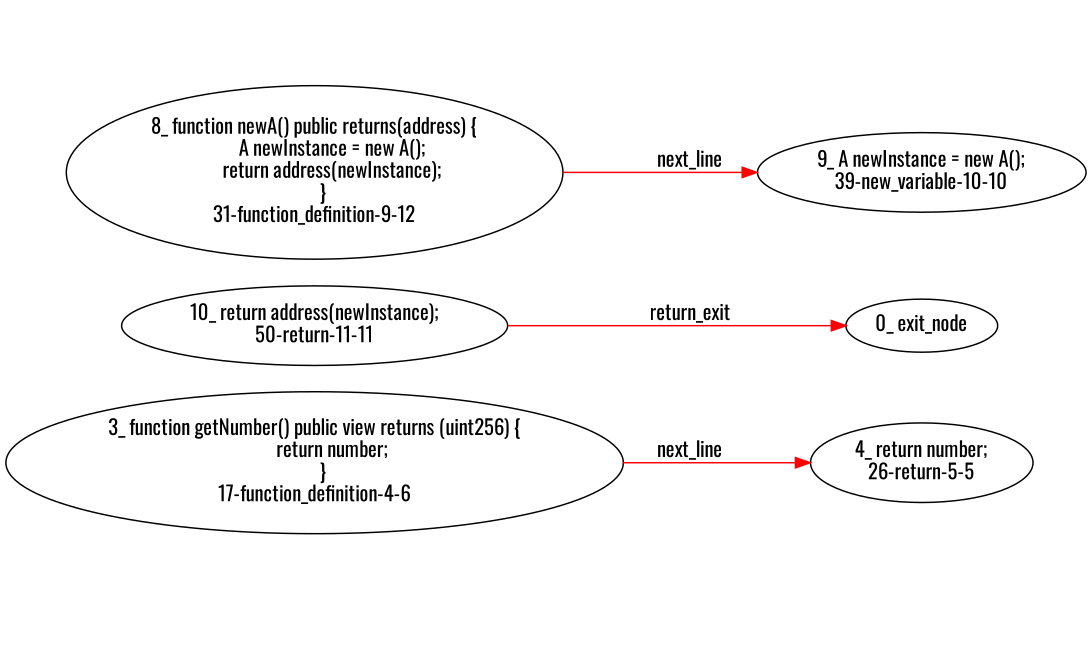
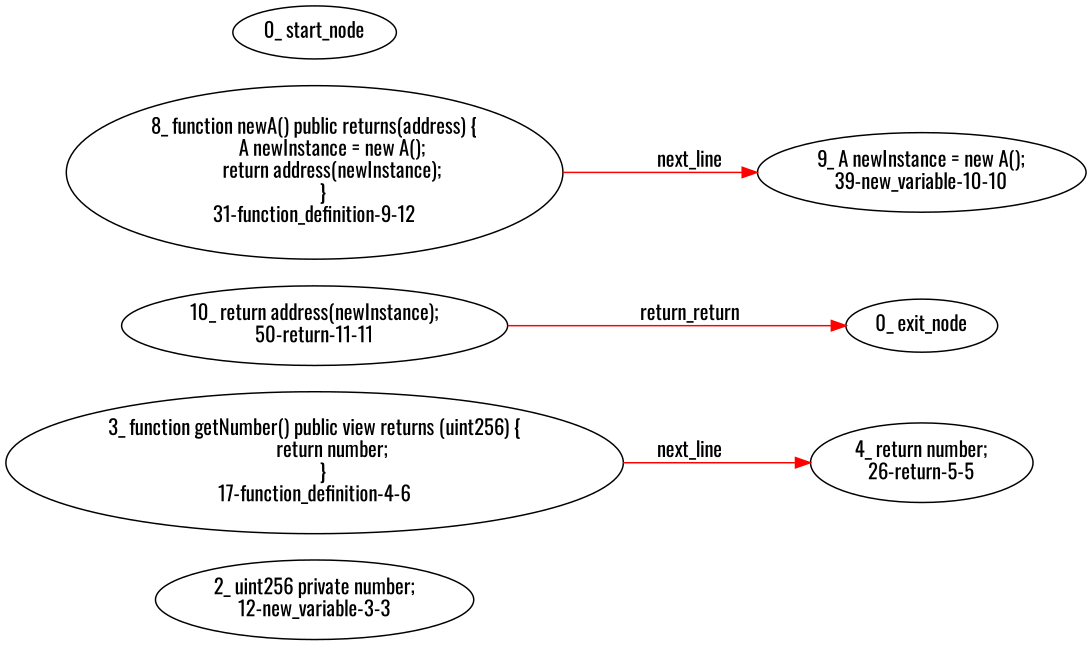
none -> (315, 32)
(690, 315) -> (690, 315)
none -> (315, 600)
